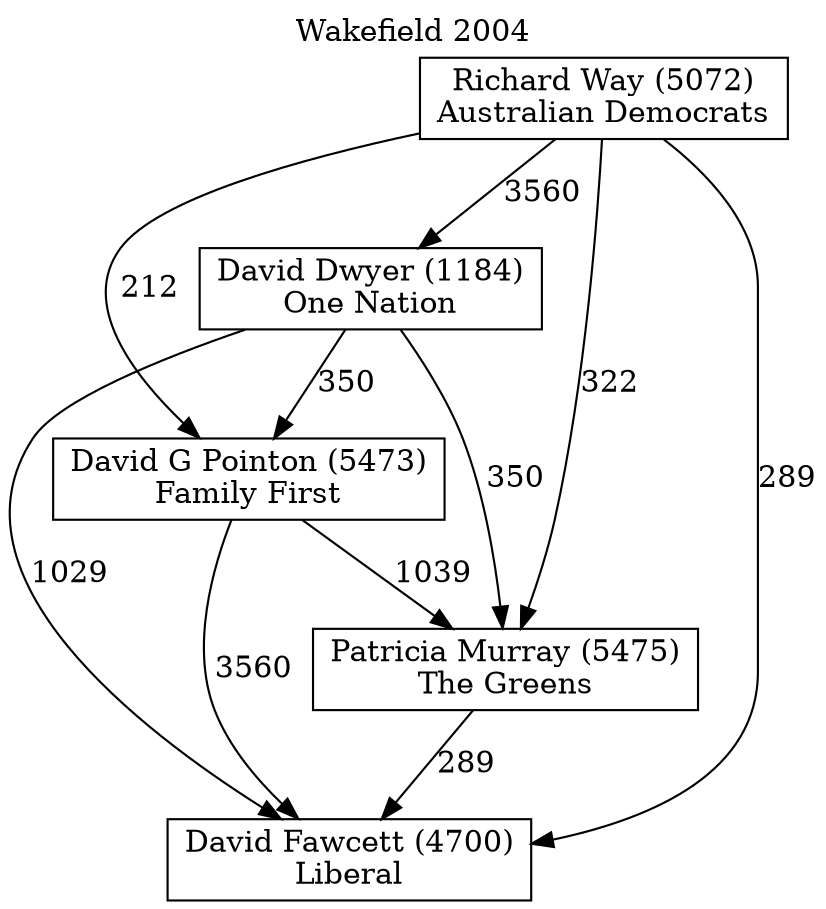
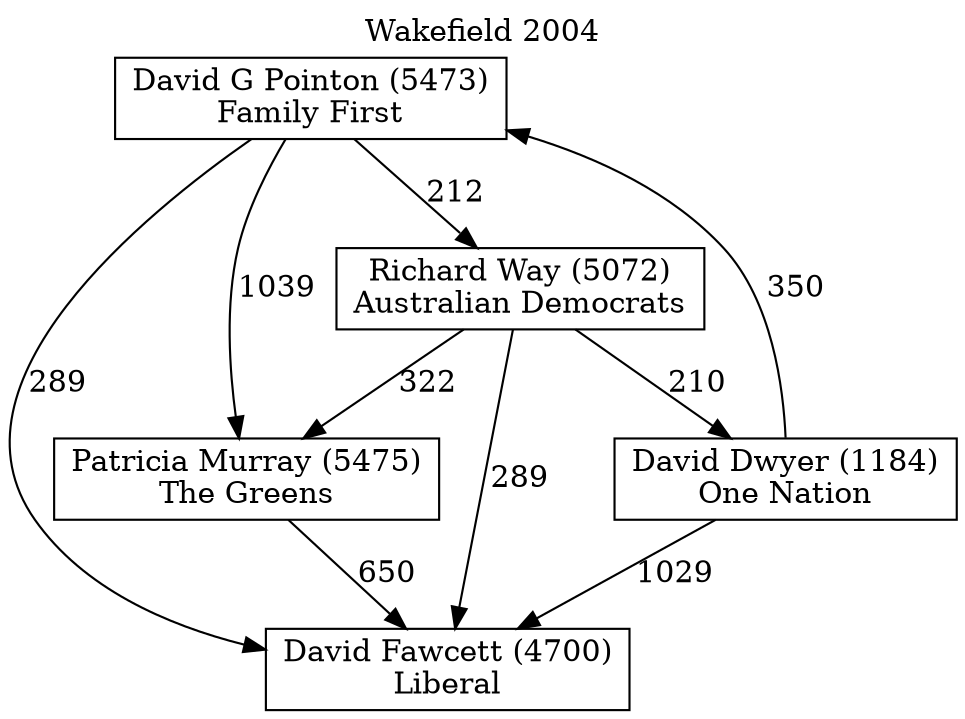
(543, 194) -> (698, 384)
(169, 212) -> (407, 186)
(471, 461) -> none
(254, 669) -> (58, 384)
(467, 765) -> (388, 574)
